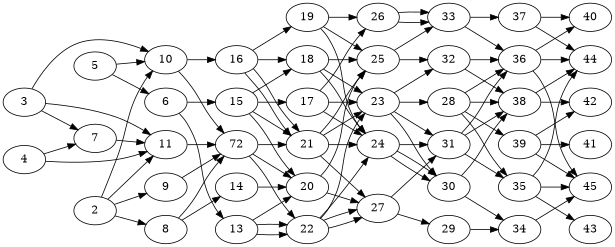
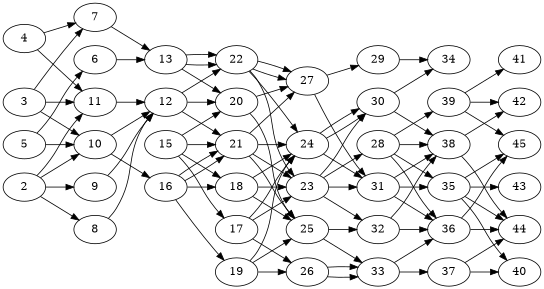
(550, 42) -> (481, 225)
(195, 102) -> none
(128, 141) -> (127, 36)
(237, 145) -> (166, 102)
(237, 187) -> none
(550, 211) -> none
